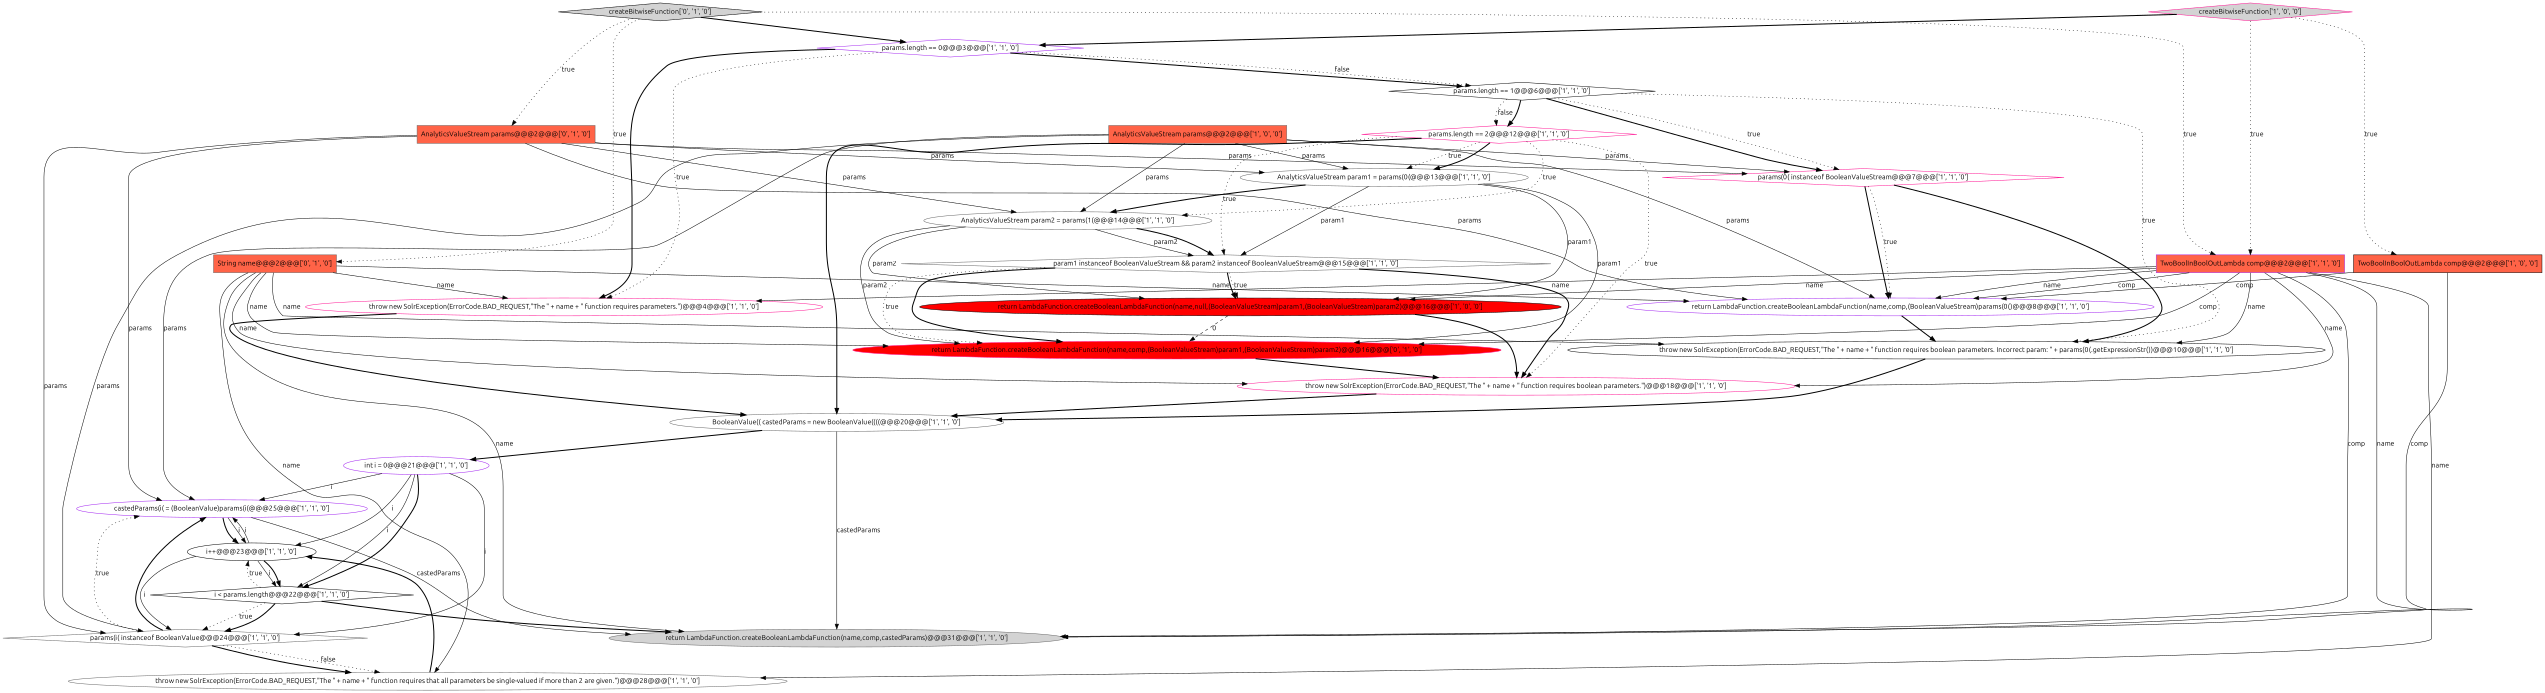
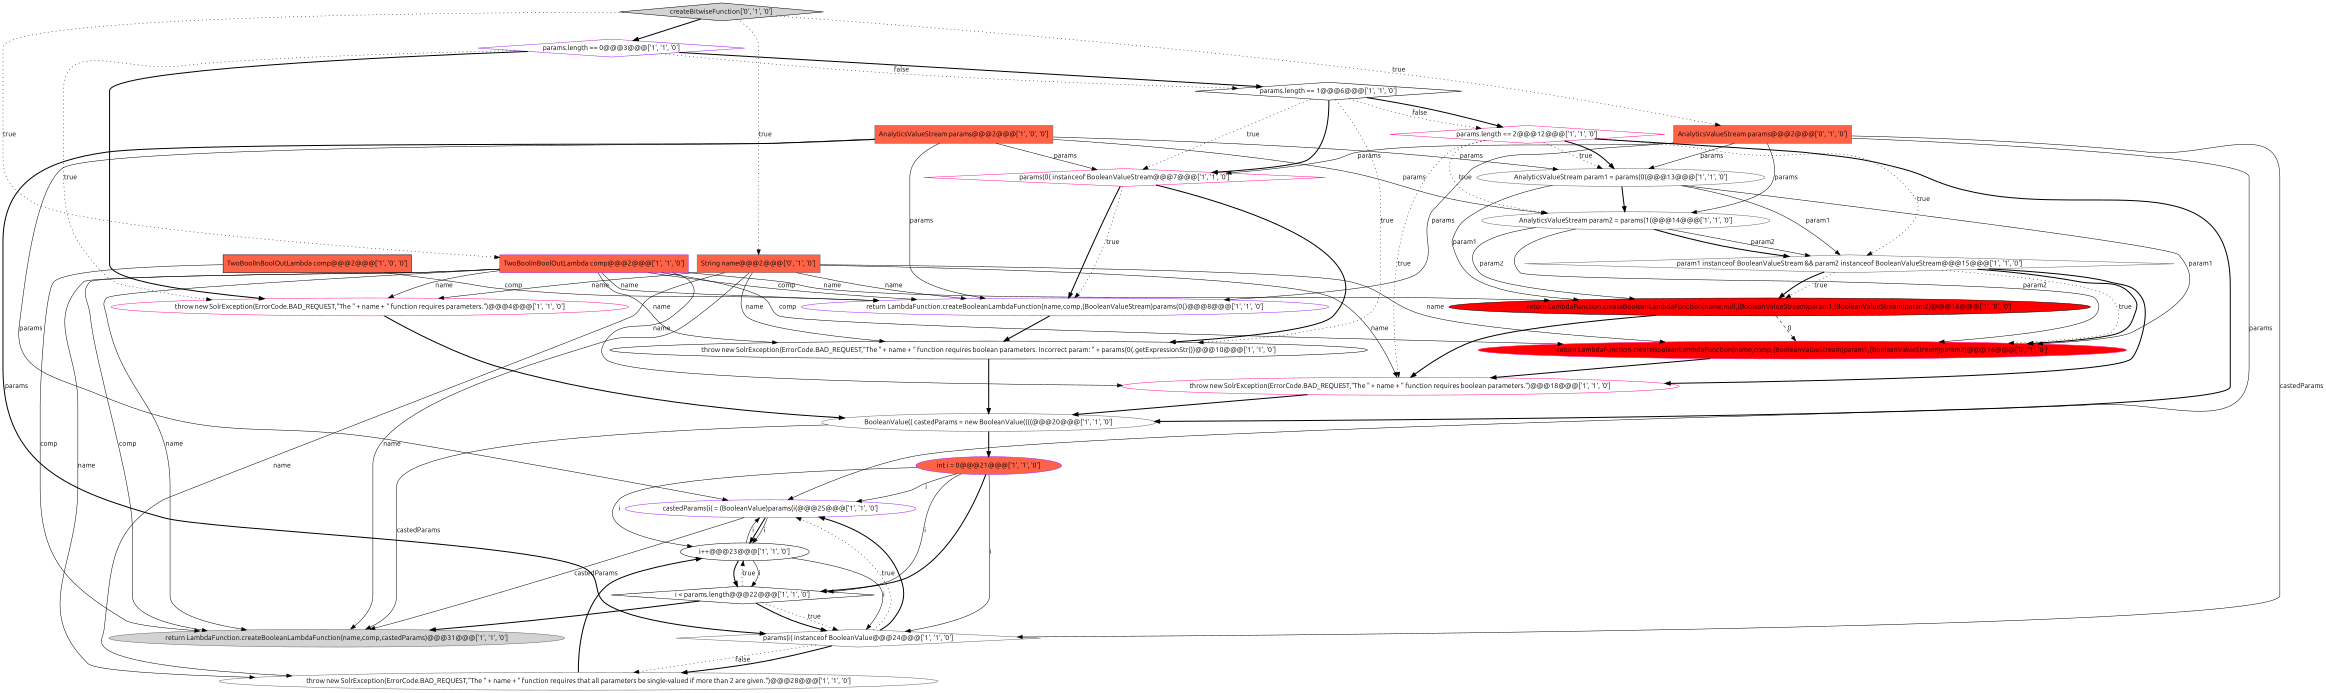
(2250, 12) -> none
(422, 229) -> (3, 278)
(56, 386) -> (2302, 386)
(416, 466) -> (989, 466)
